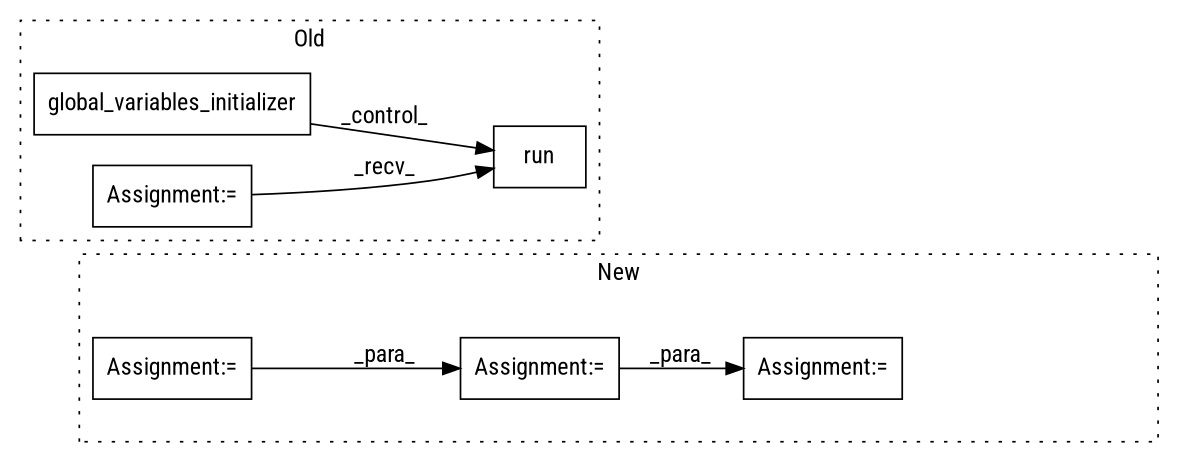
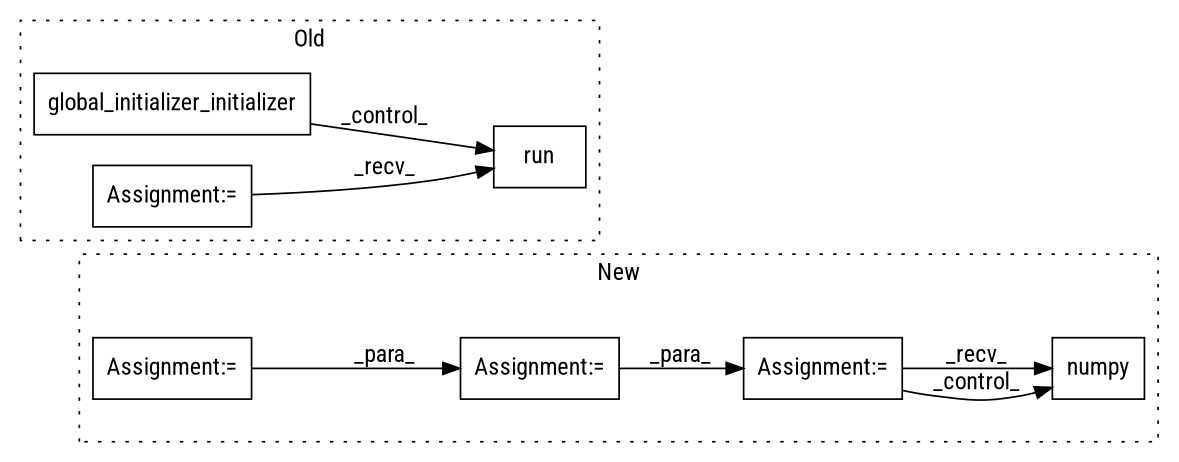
(172, 104) -> (172, 104)
none -> (1098, 368)
